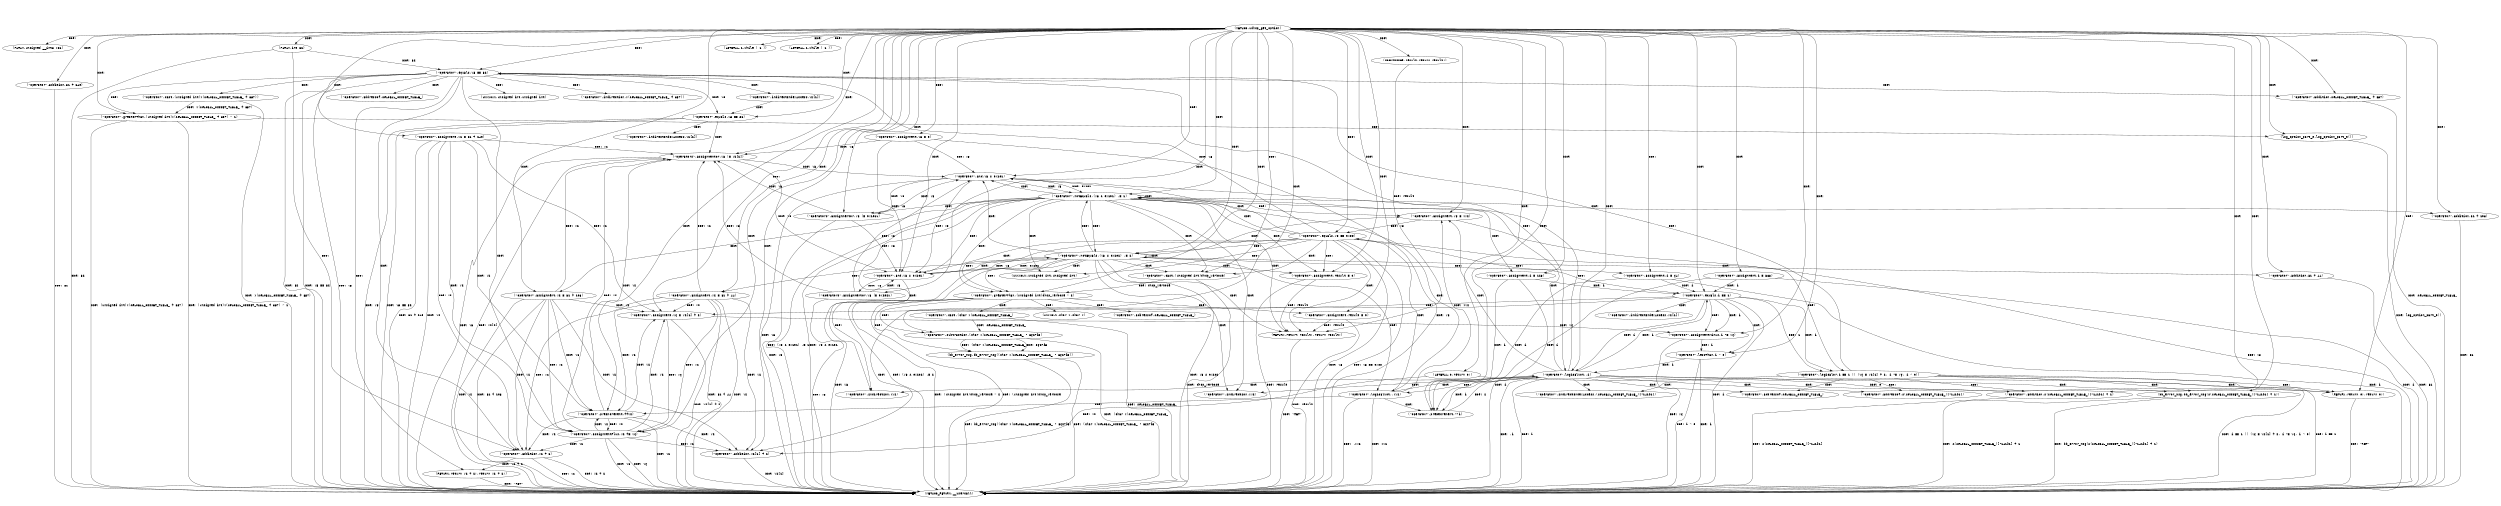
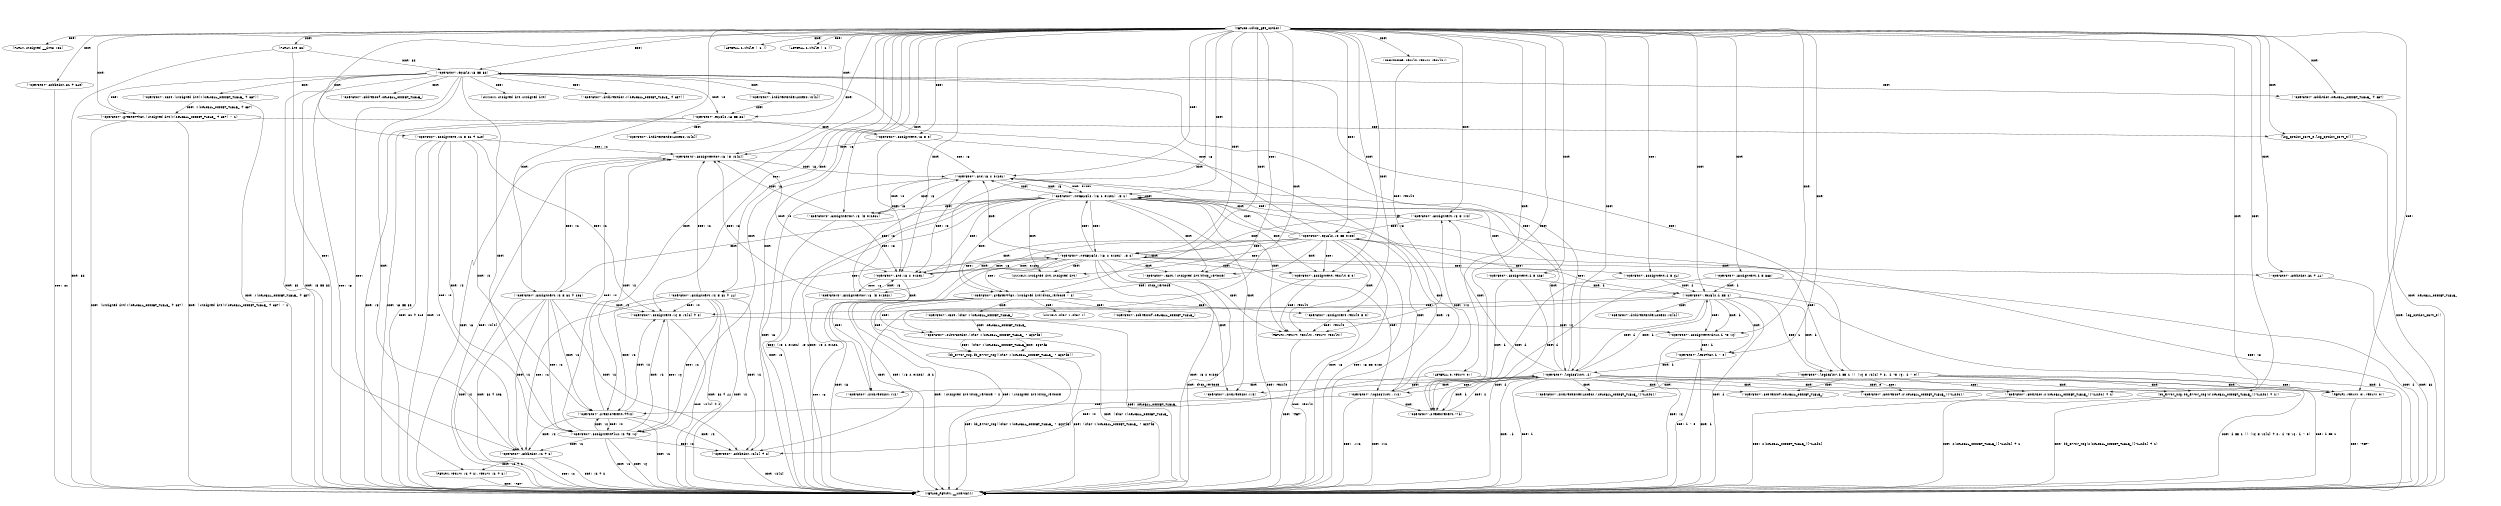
(714, 136) -> (810, 127)
(2460, 216) -> none
